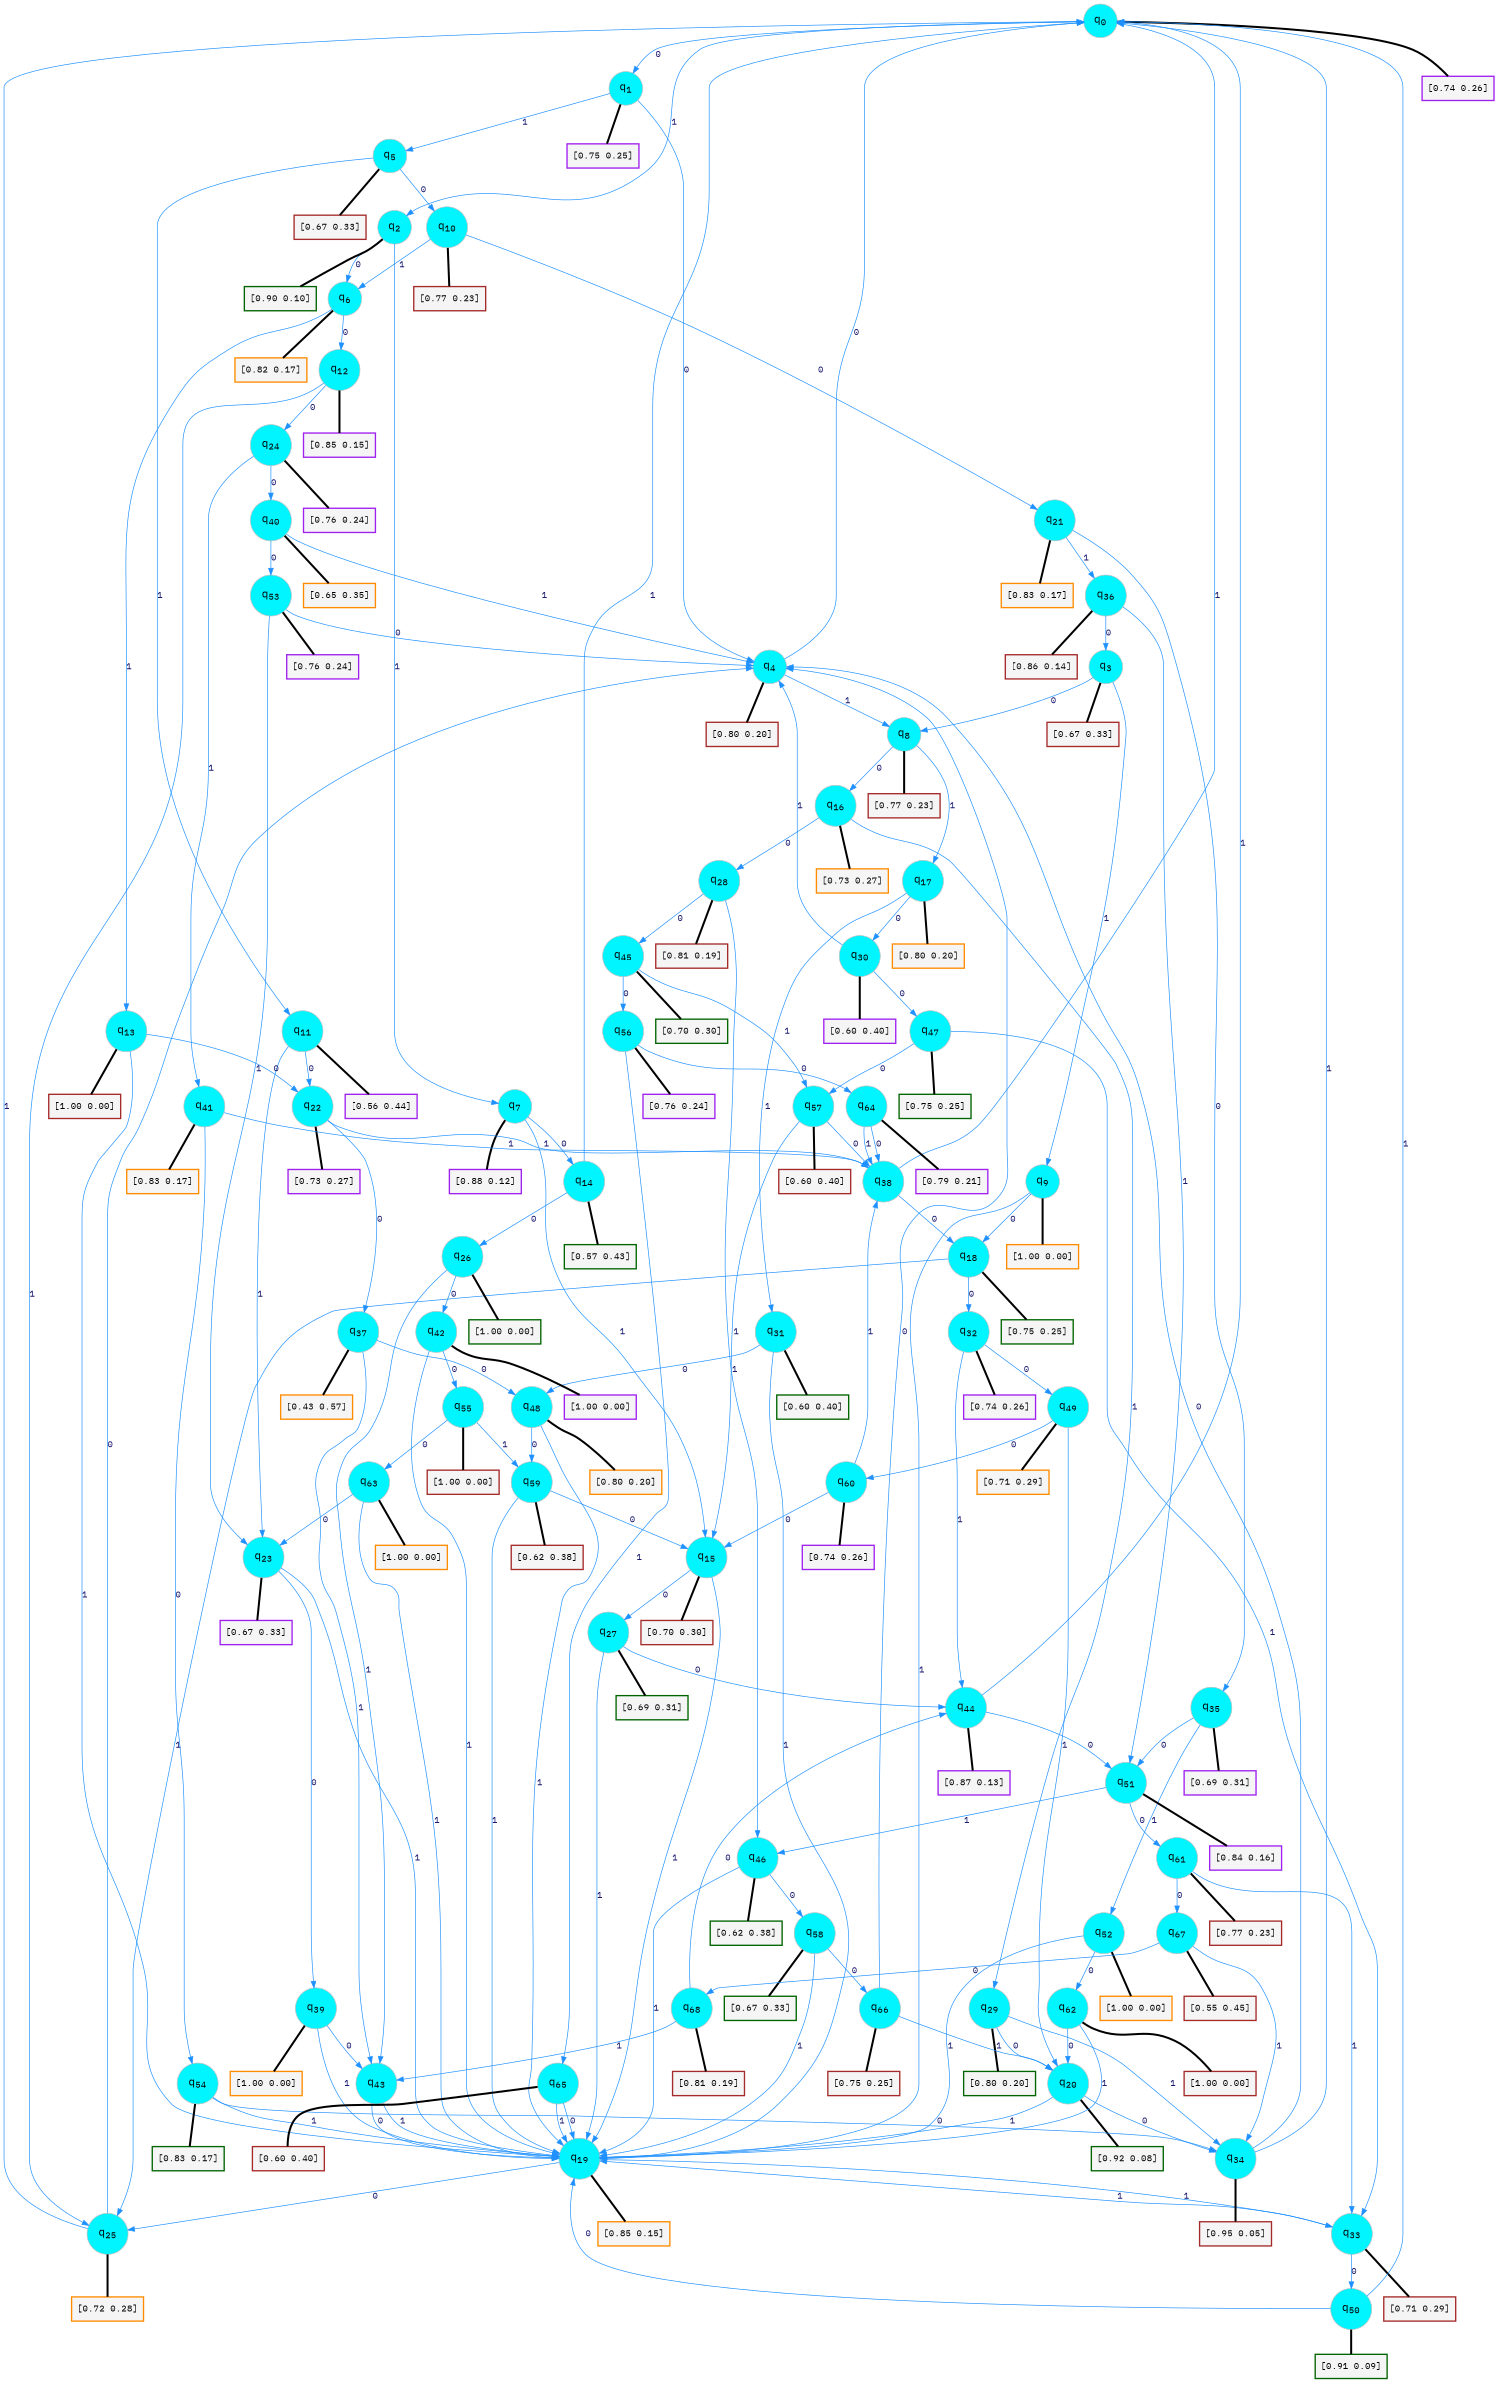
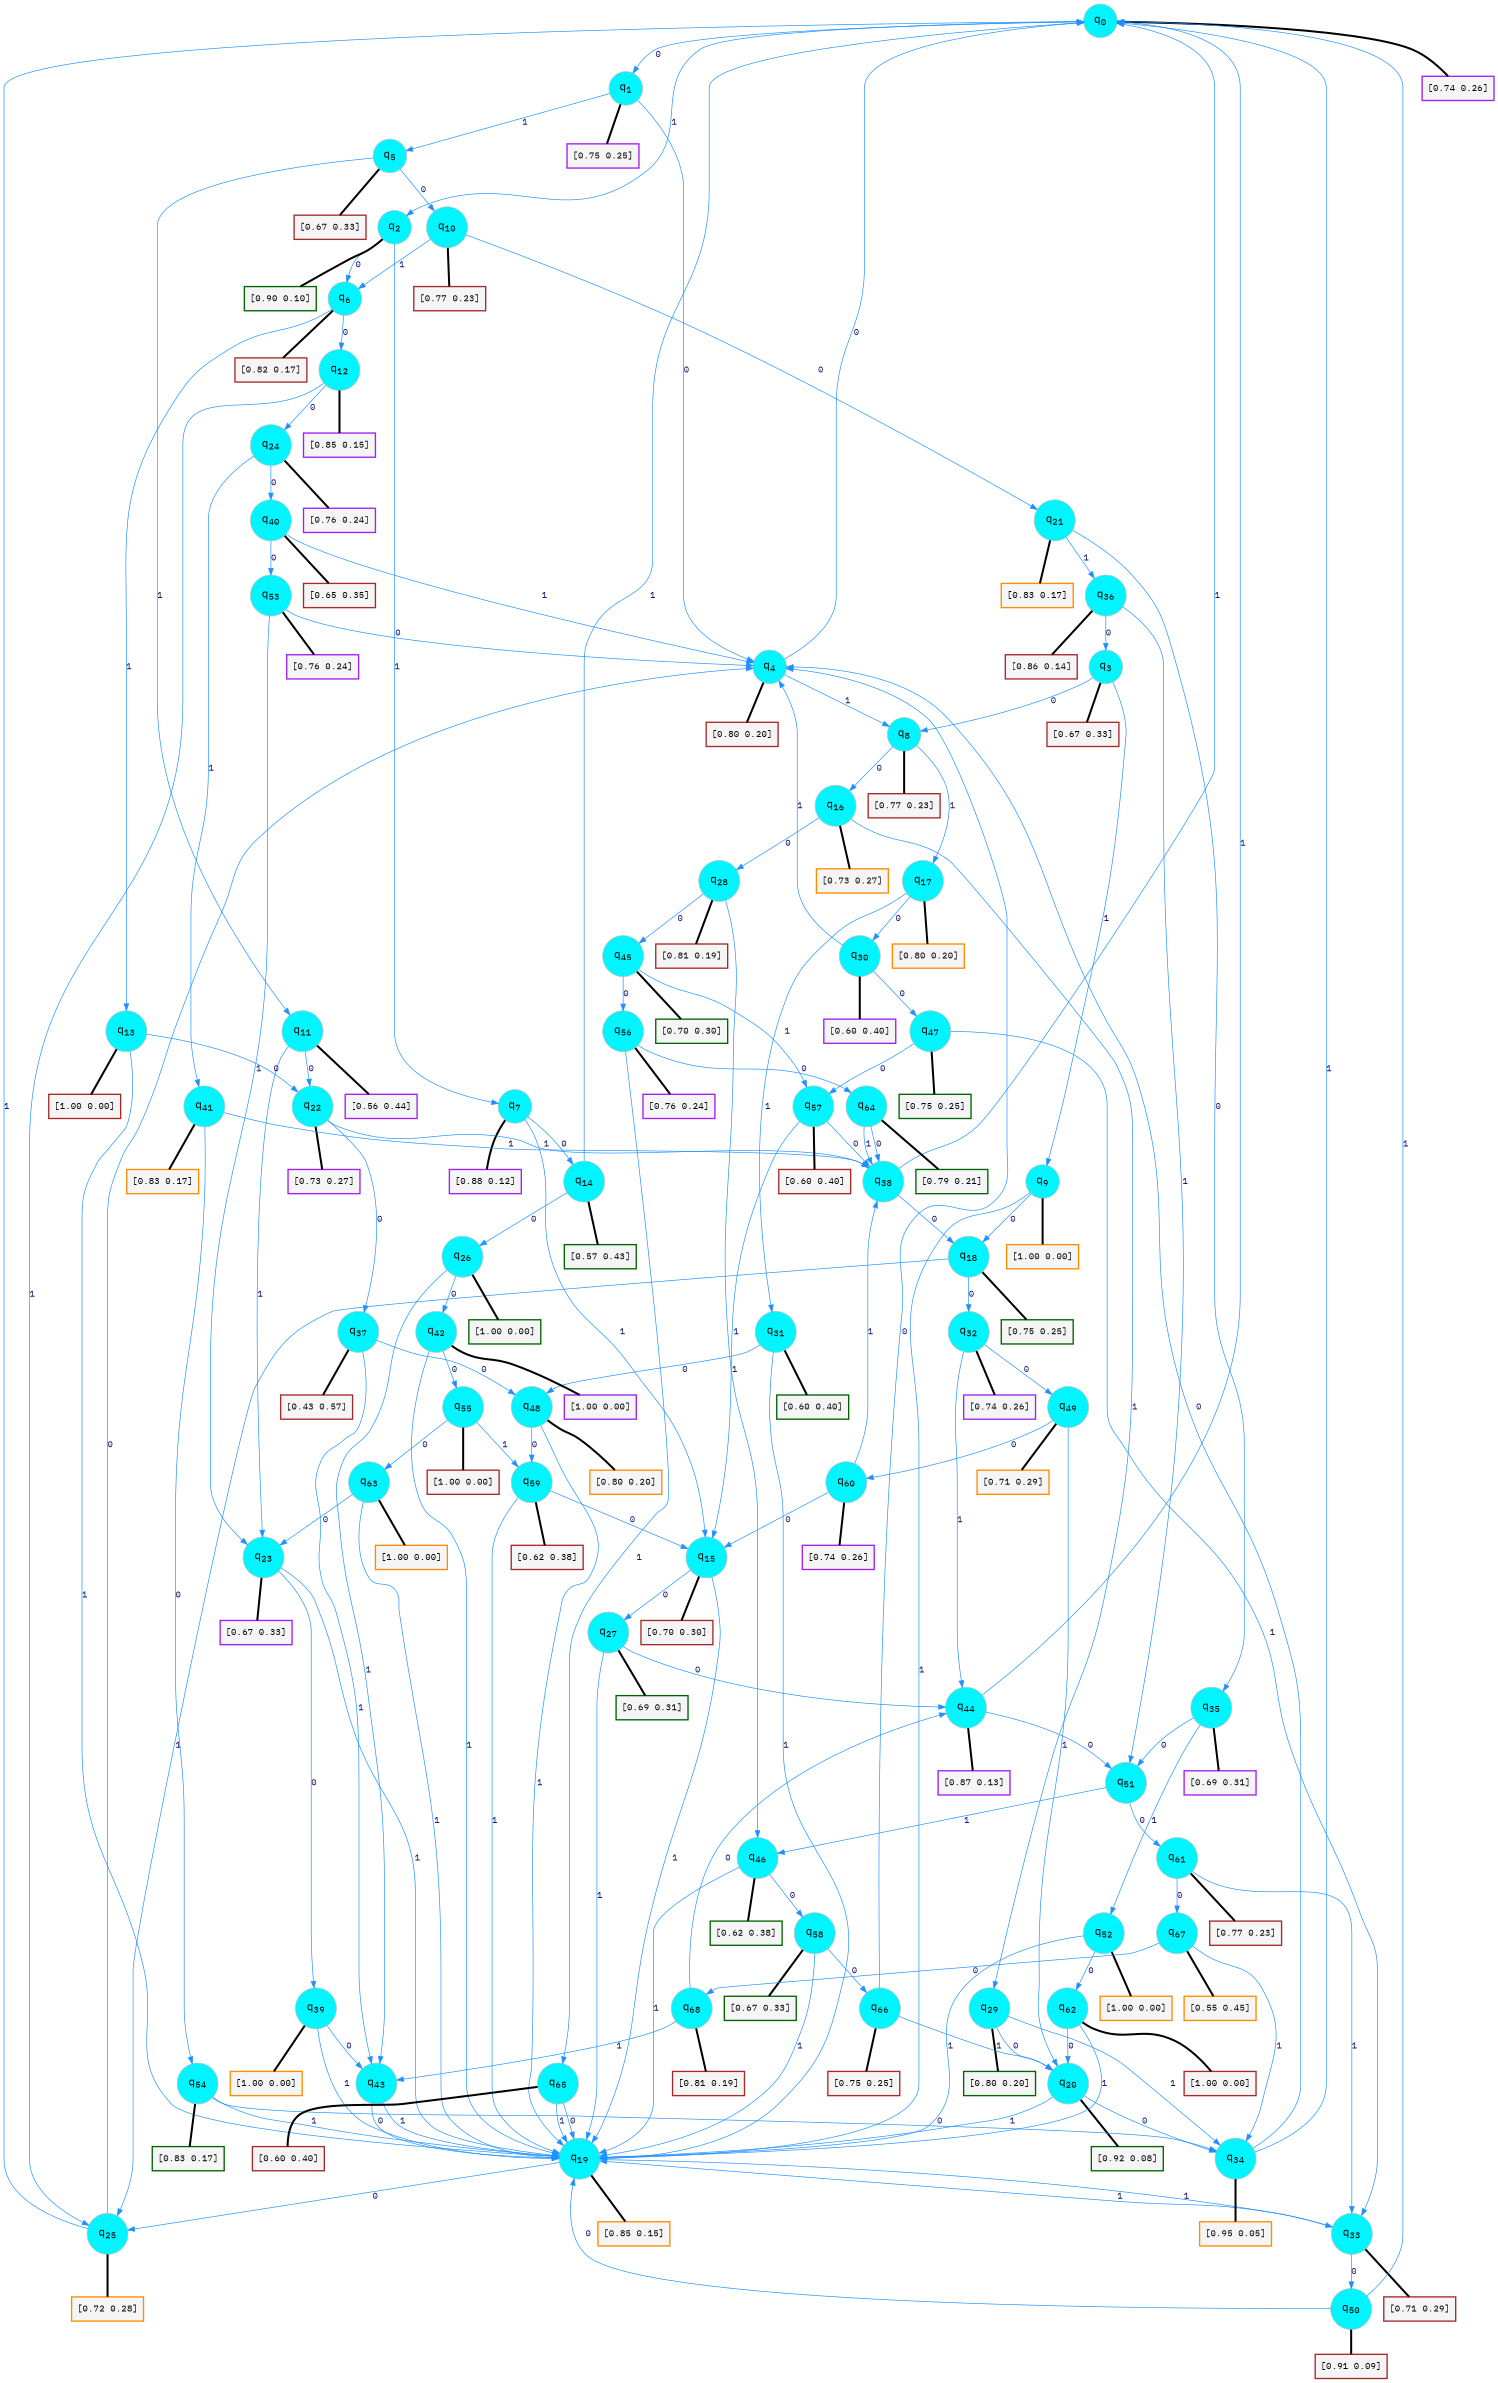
(271, 370) -> (271, 370)
(339, 596) -> (339, 596)
(952, 1182) -> (952, 1182)
(317, 1407) -> (317, 1407)
(1246, 1858) -> none
(1220, 2008) -> (1220, 2008)
(1236, 2234) -> (1236, 2234)
(1351, 2366) -> (1351, 2366)
